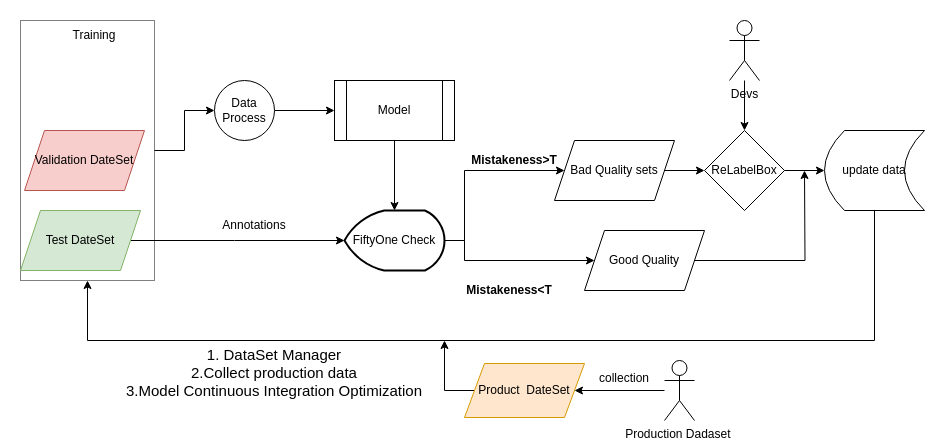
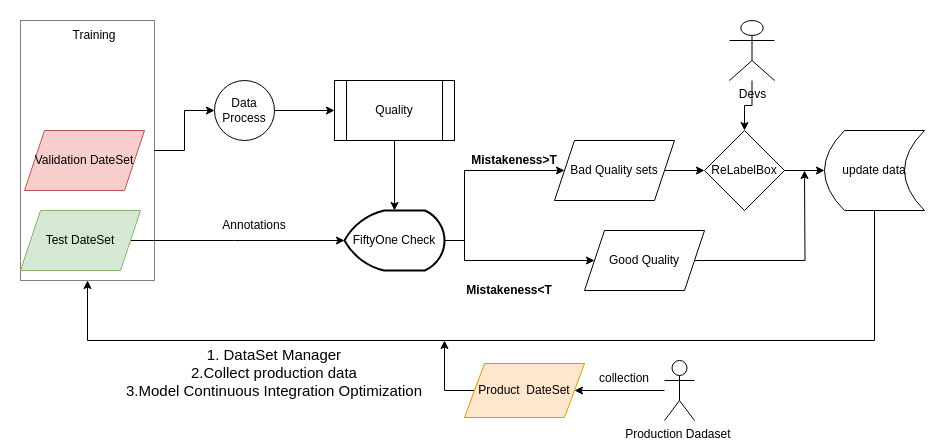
(745, 51) -> (752, 51)
(395, 111) -> (395, 111)
